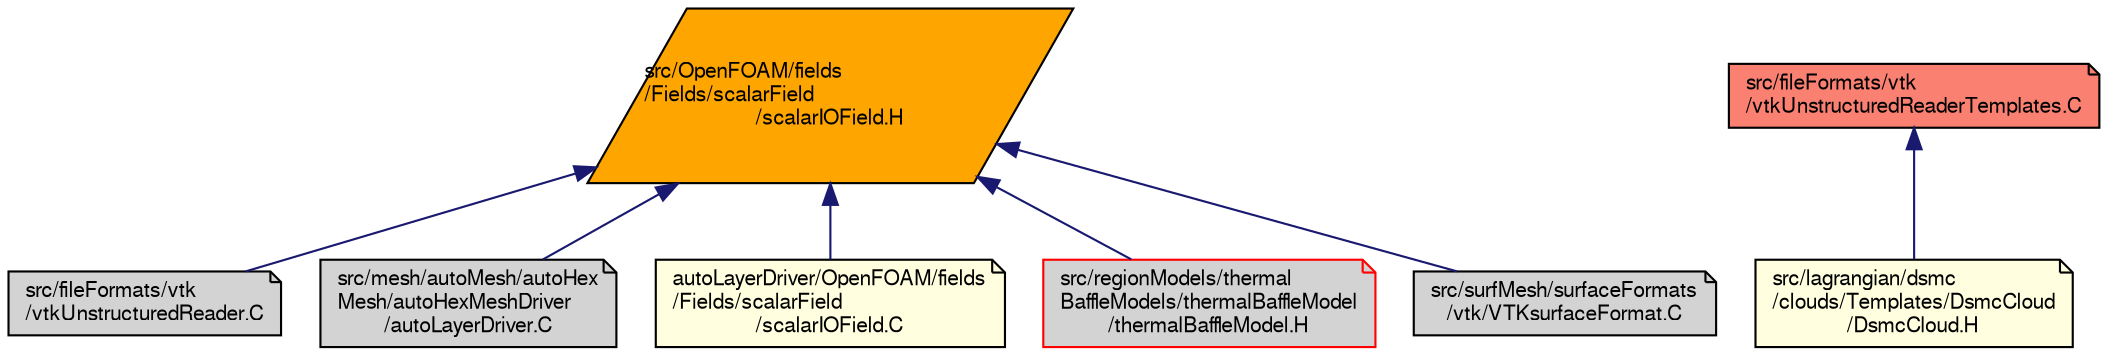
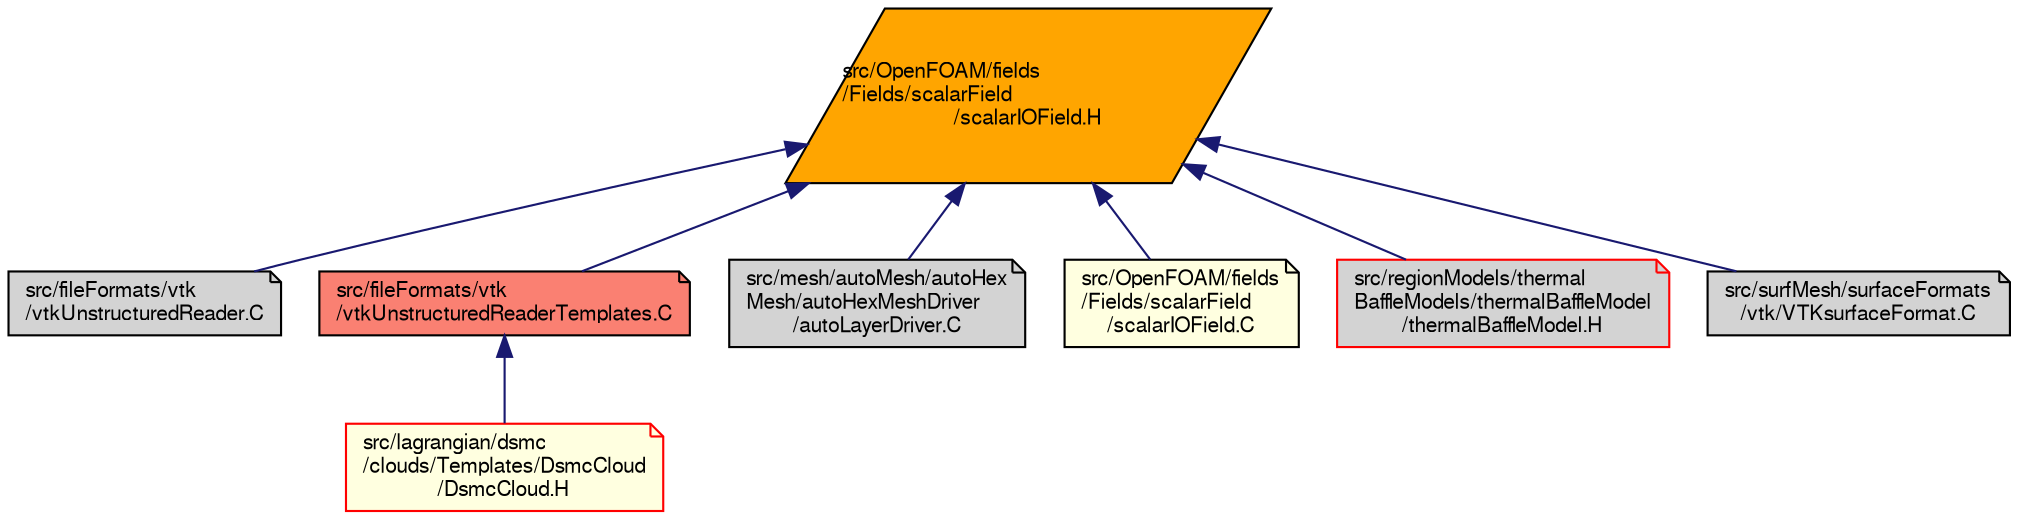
none -> (685, 231)
(830, 303) -> (1182, 303)
(1914, 303) -> (505, 467)
